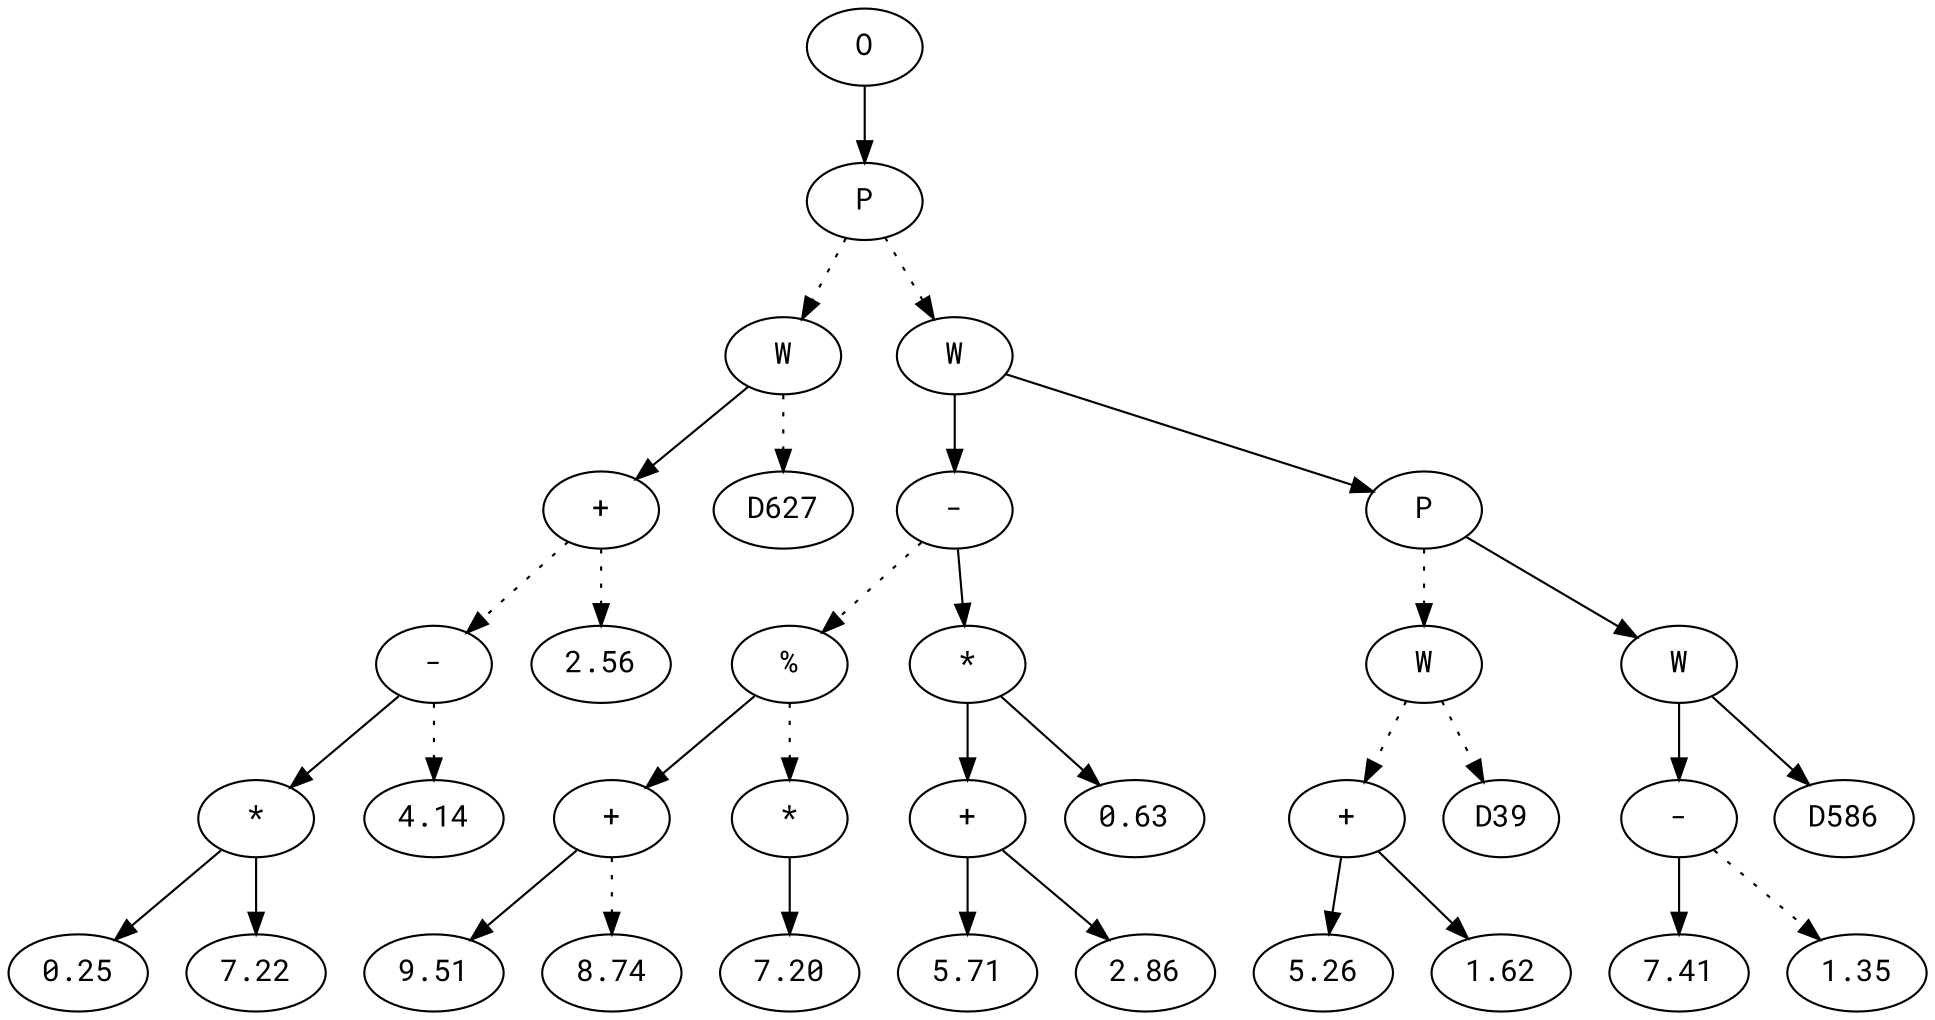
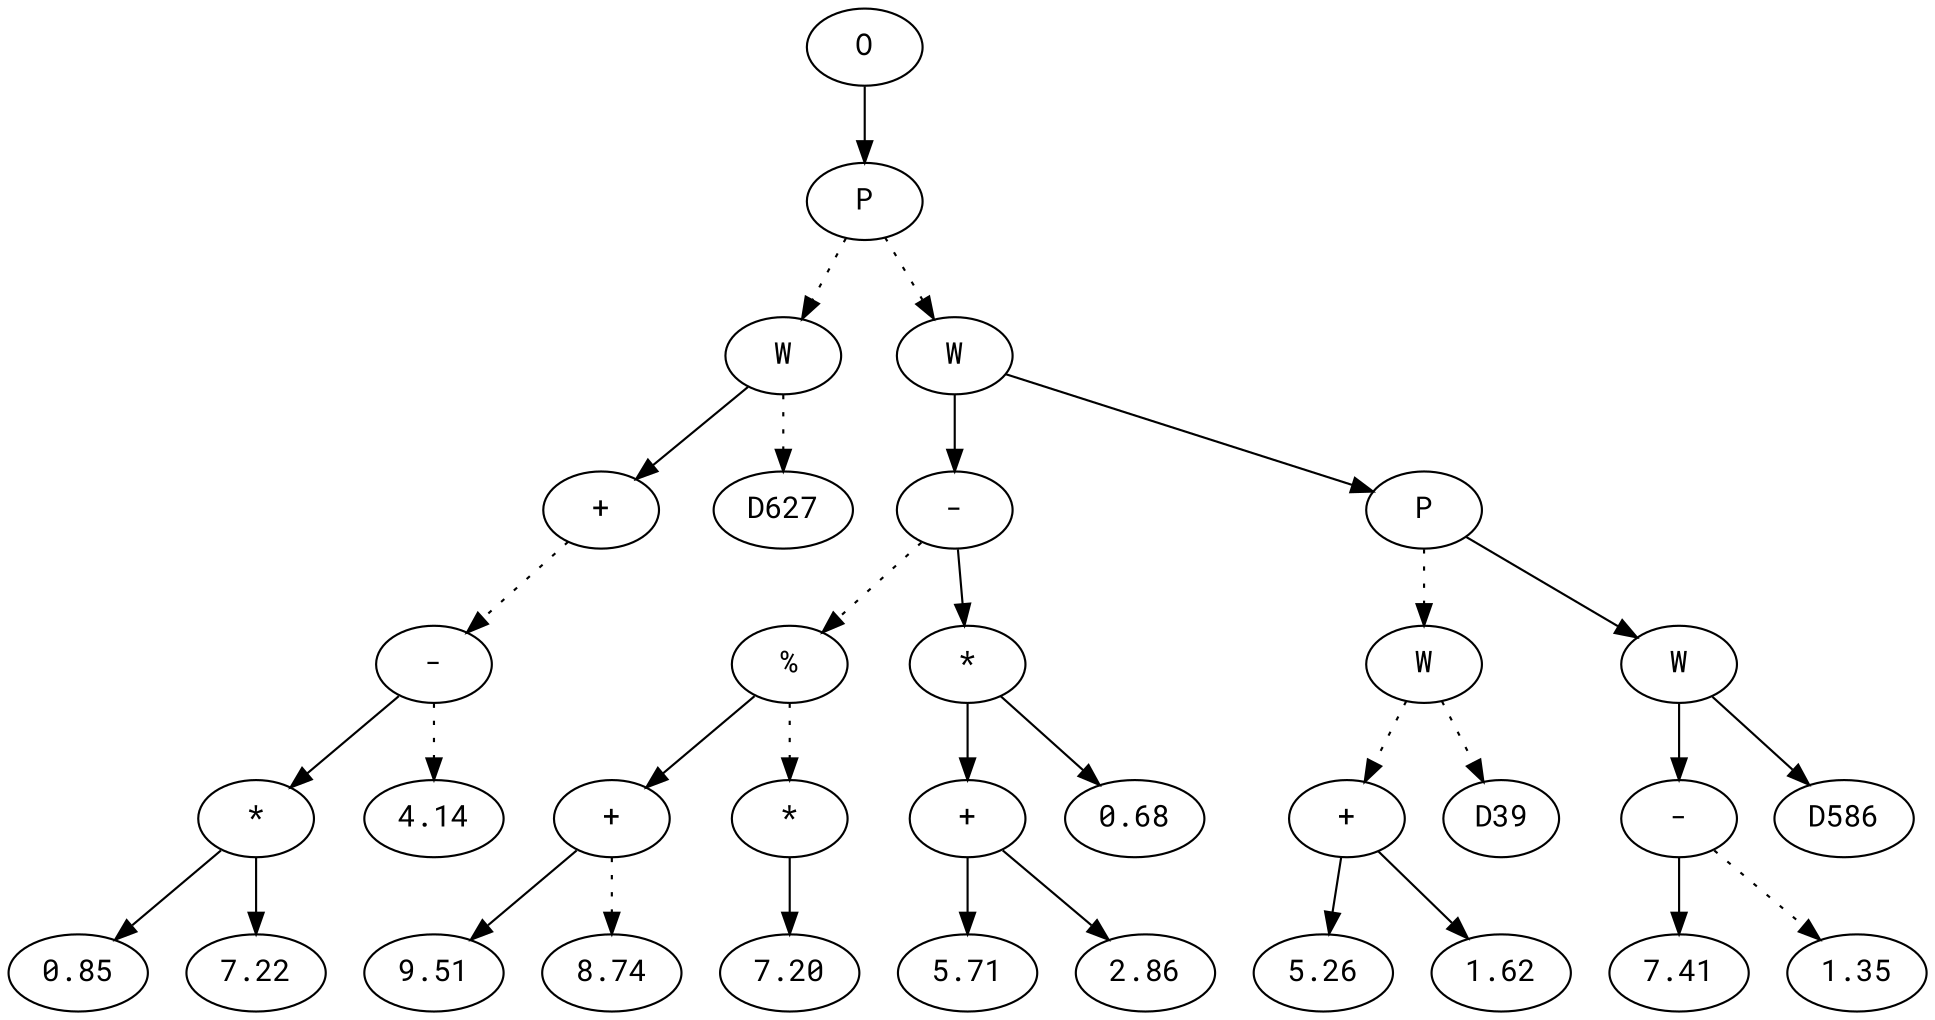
(601, 664) -> none
(1135, 819) -> (1135, 819)
(78, 973) -> (78, 973)
